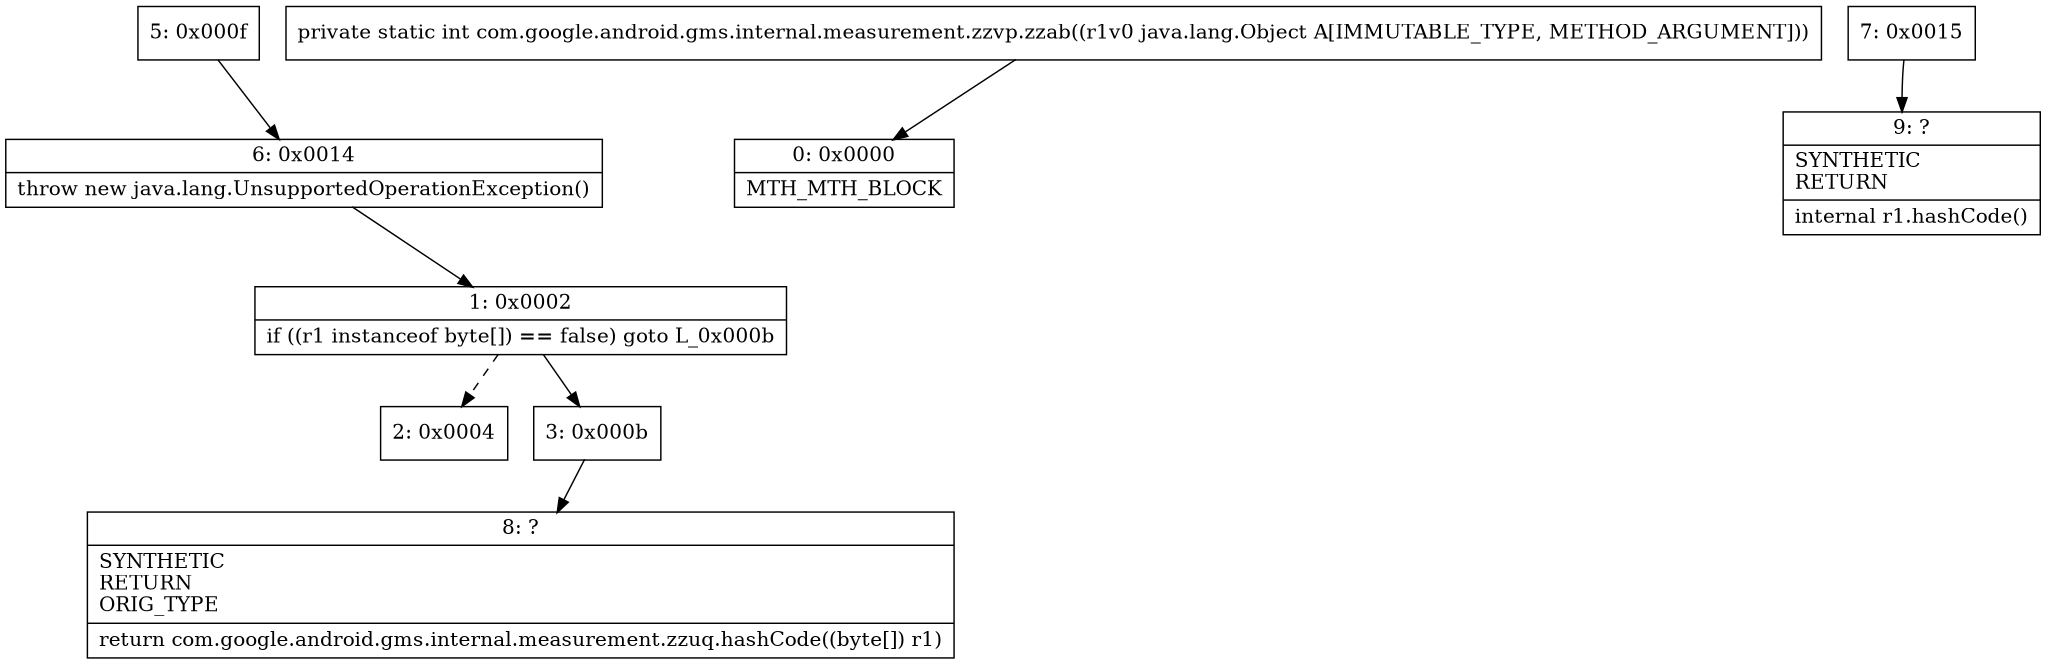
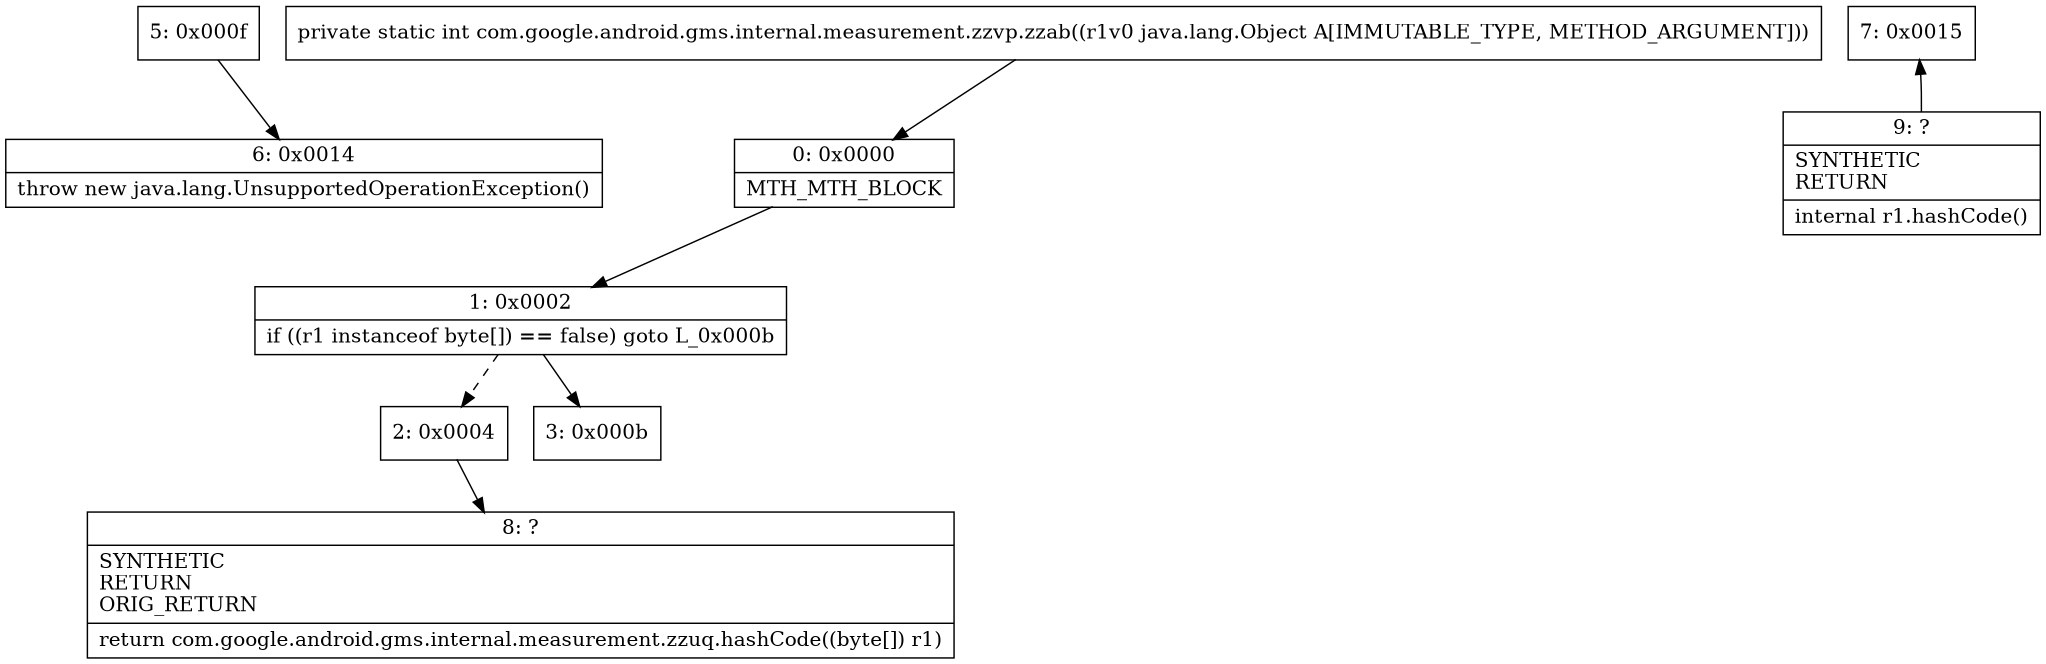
(1903, 79) -> (1921, 93)
(406, 243) -> (689, 244)
(574, 480) -> (467, 480)
(160, 605) -> (178, 605)
